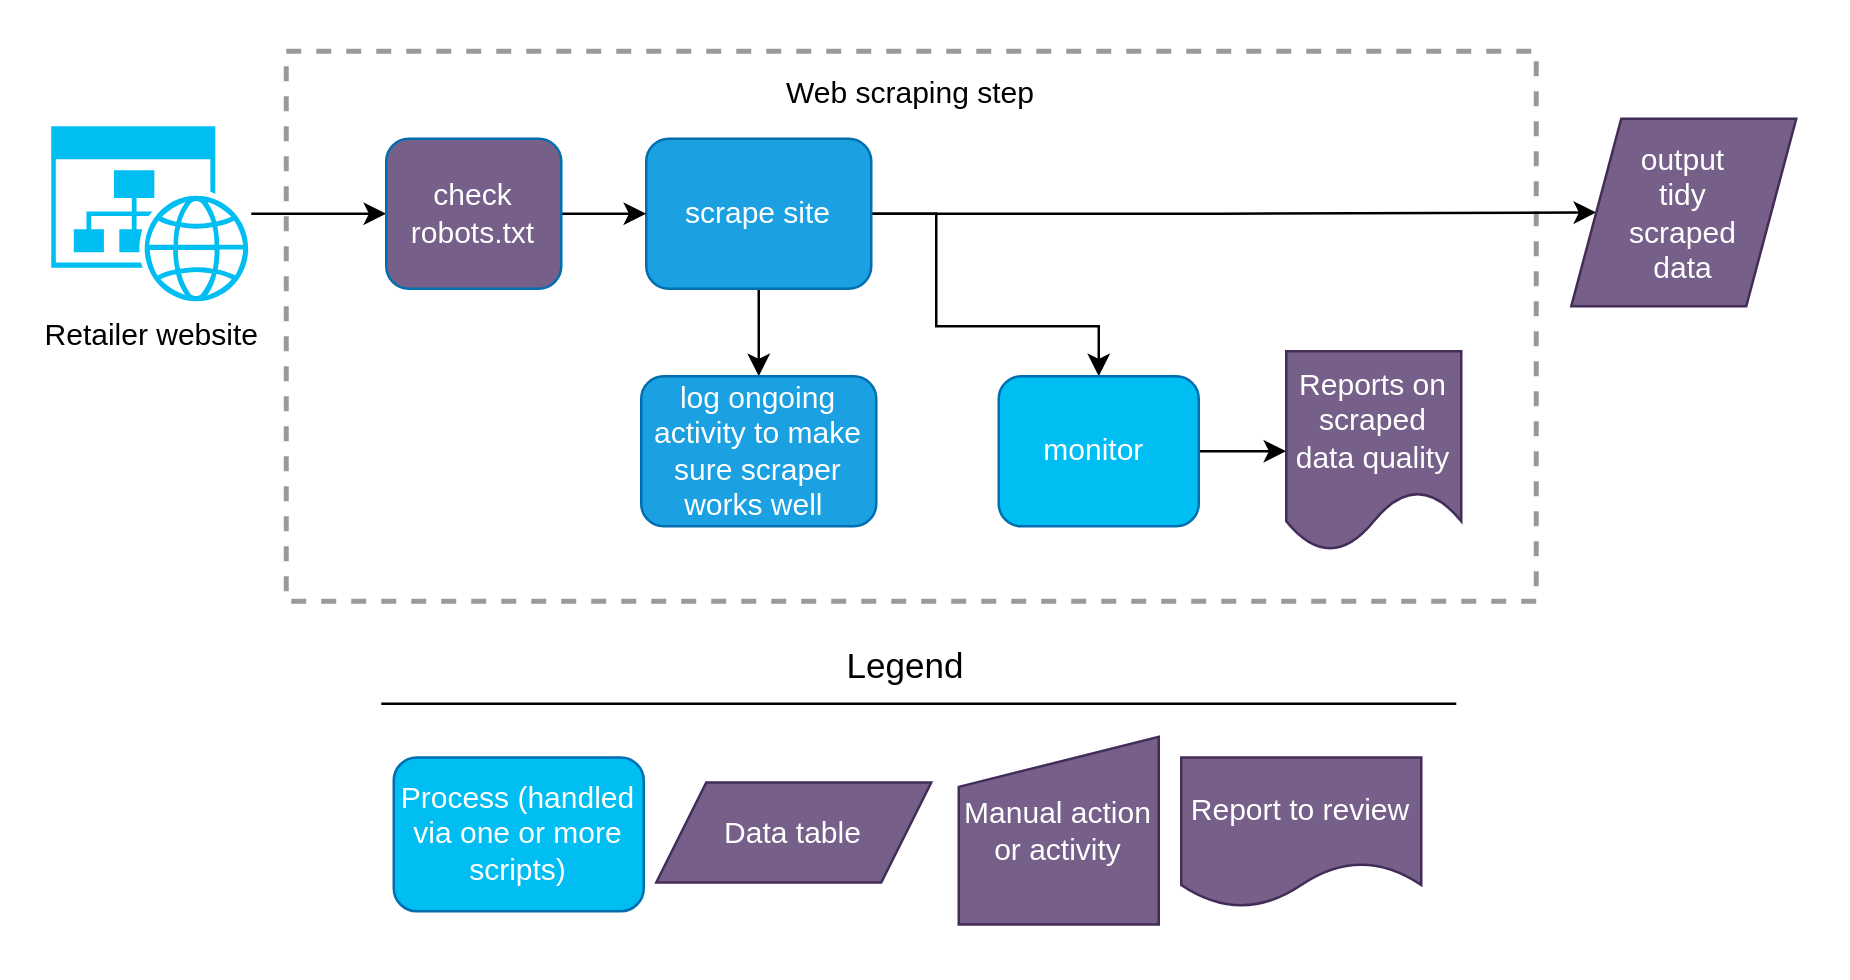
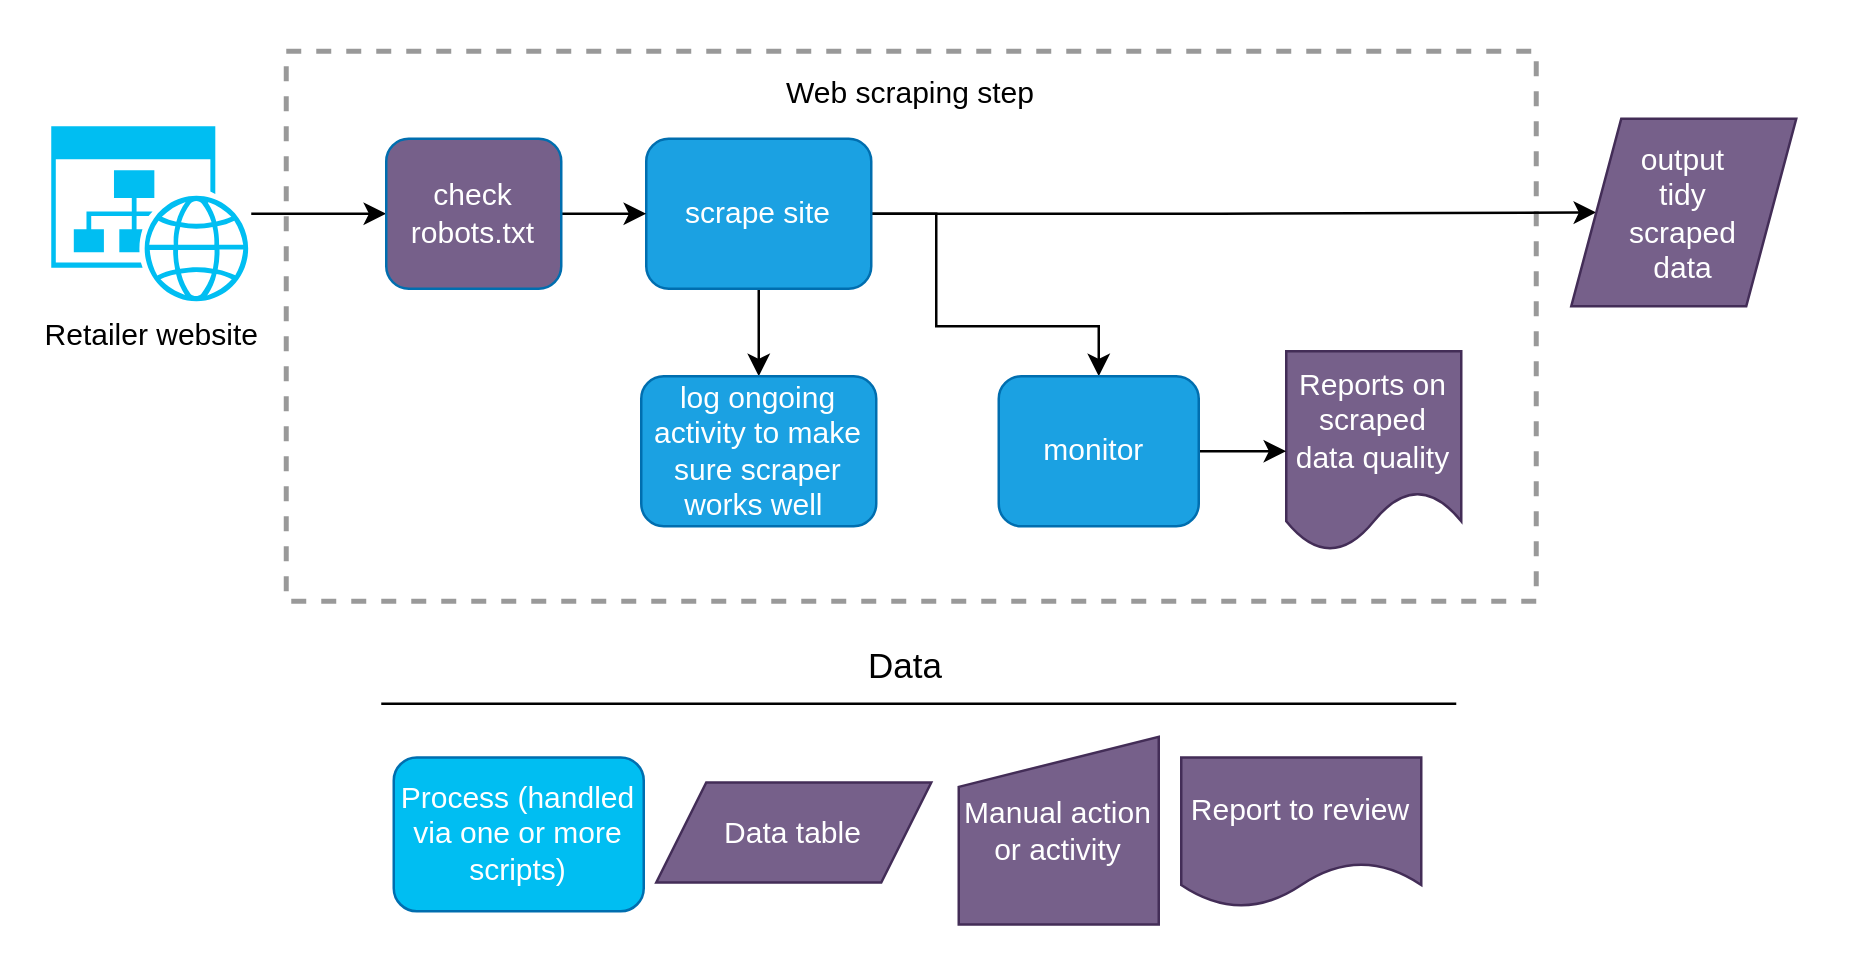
(1099, 451) -> (1099, 451)
(906, 666) -> (906, 666)
